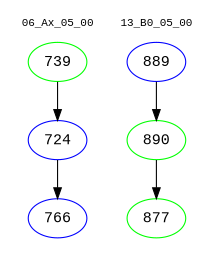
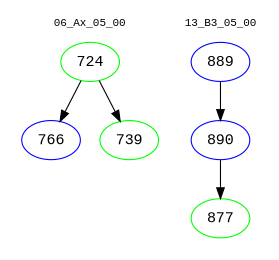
(157, 23) -> (221, 23)
(58, 96) -> (107, 96)
(58, 140) -> (90, 62)
(156, 140) -> (220, 140)
